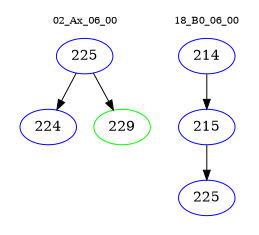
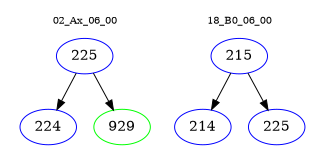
(207, 87) -> (224, 87)
(122, 127) -> (122, 127)
